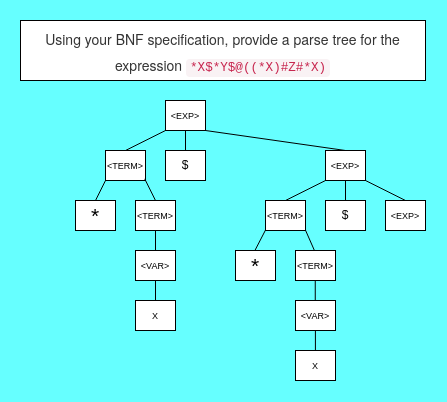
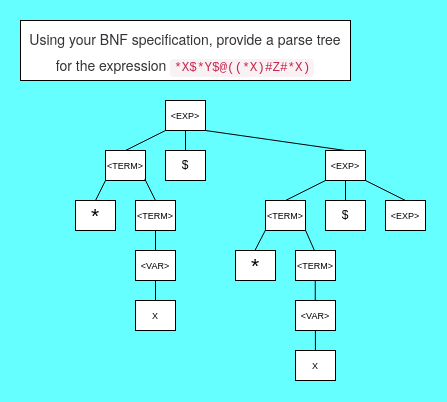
(223, 51) -> (186, 51)
